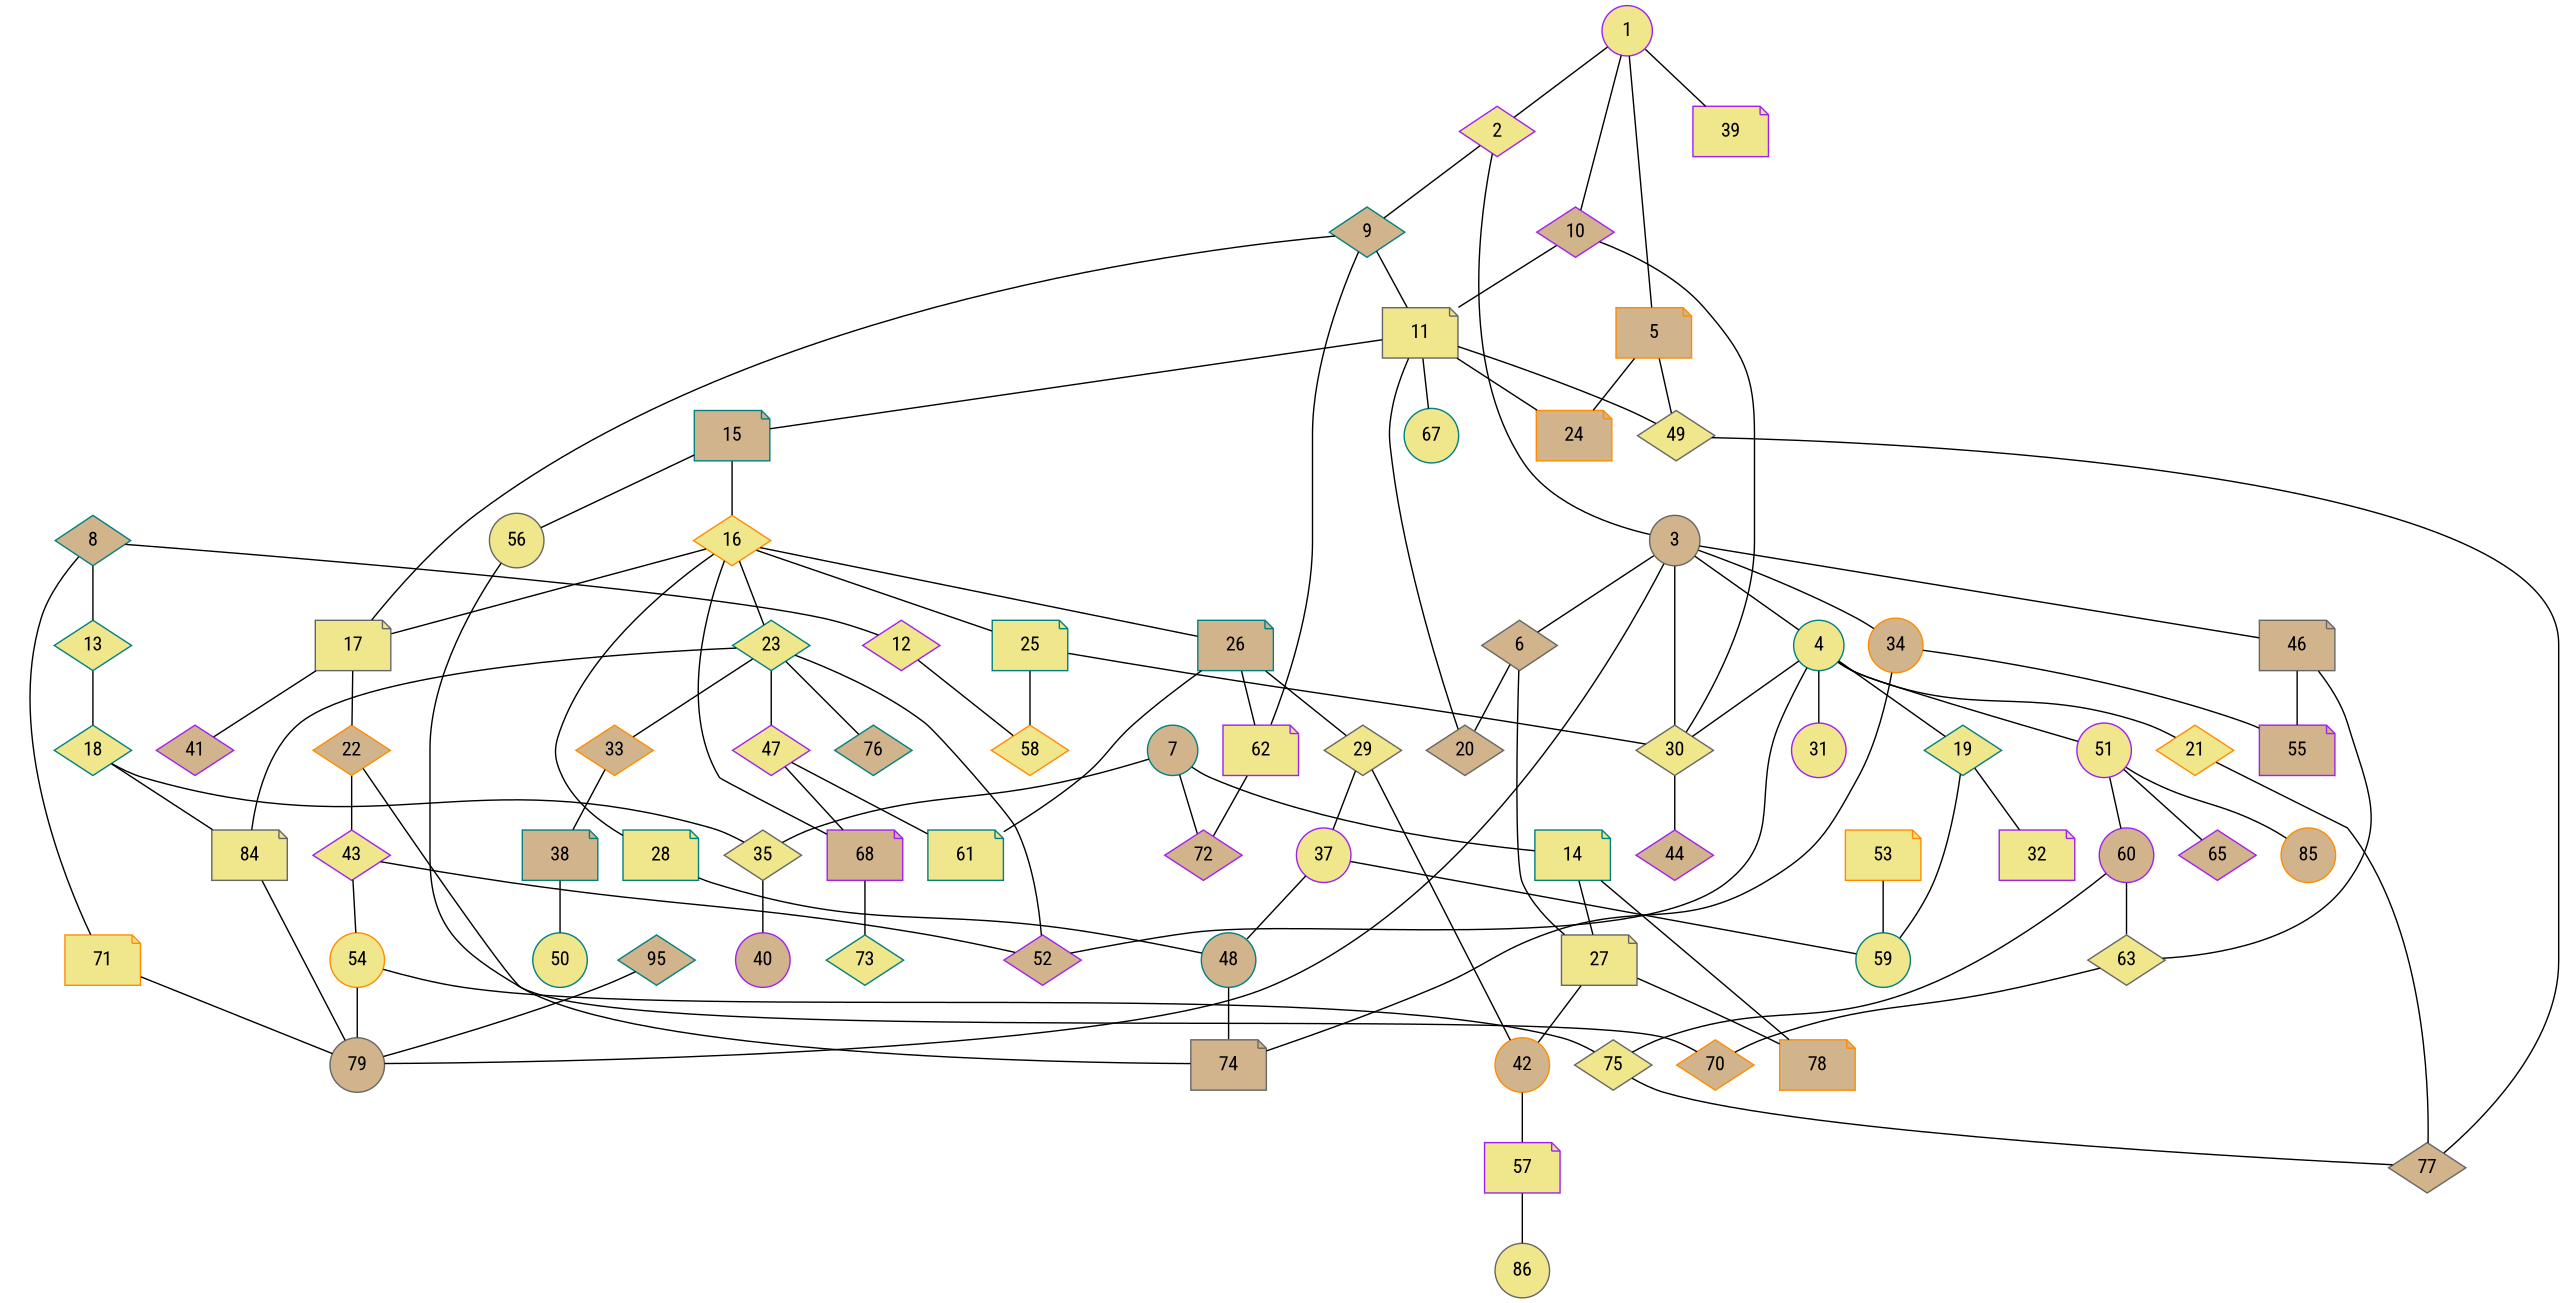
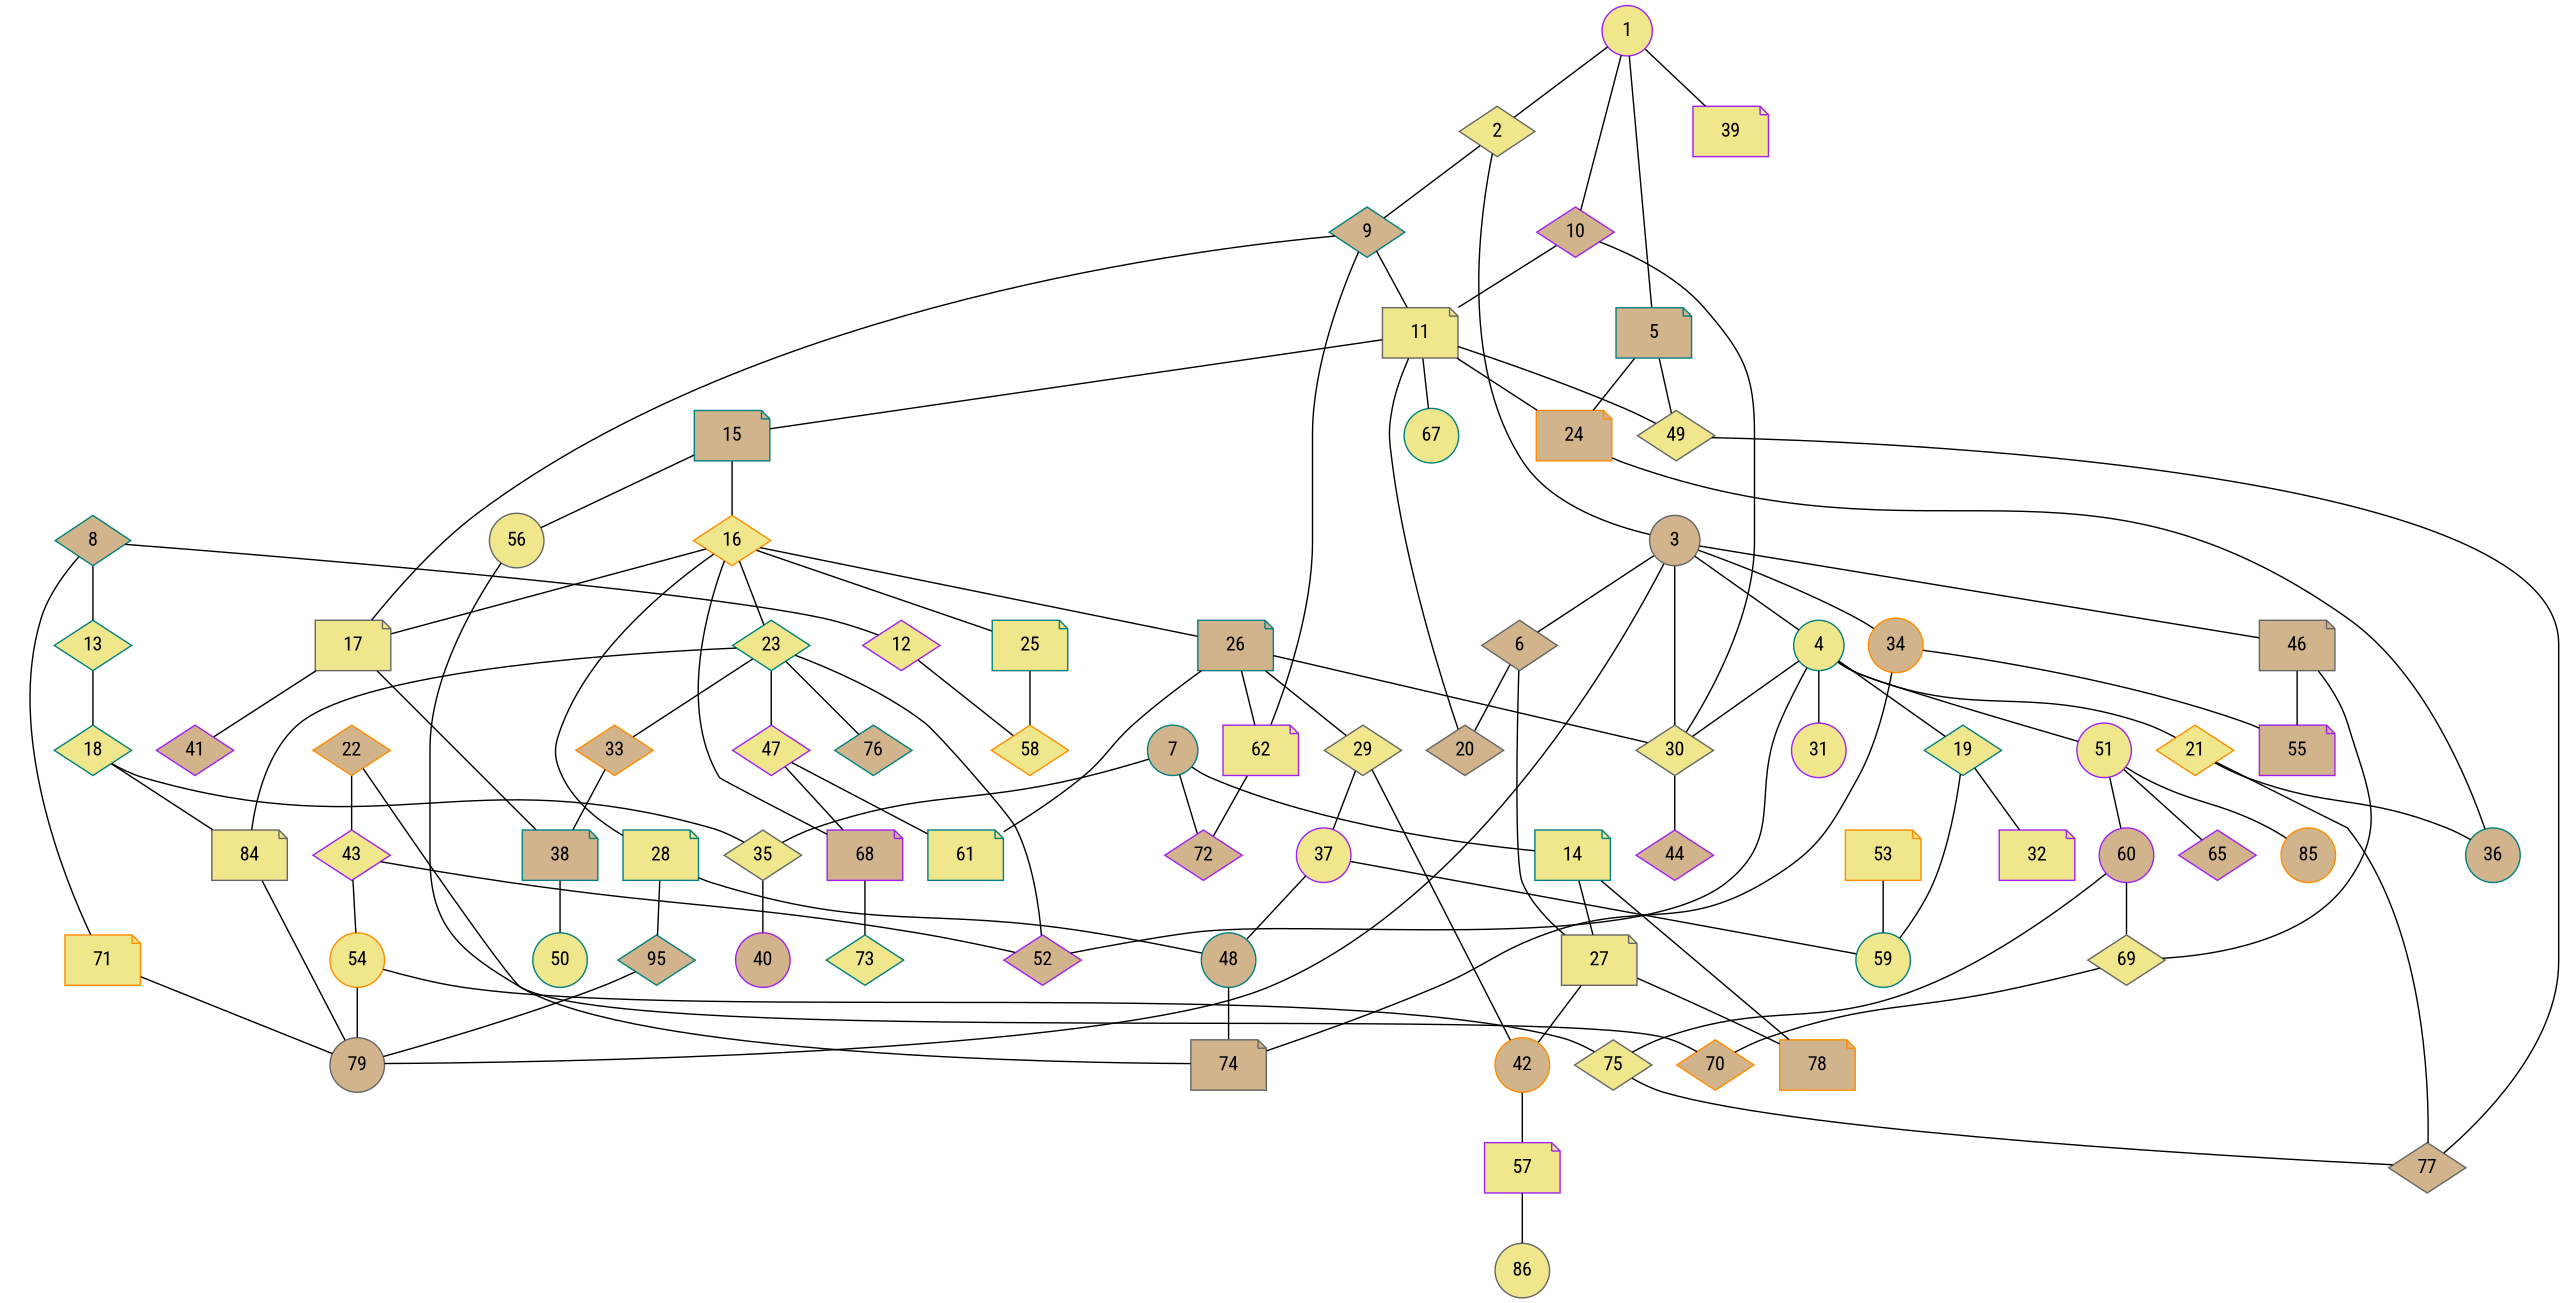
(1497, 131) -> (1497, 131)
(1654, 333) -> (1654, 333)
(352, 689) -> (457, 750)
(1357, 699) -> (1460, 699)
none -> (2493, 855)
none -> (659, 909)
(2126, 960) -> (2126, 960)
